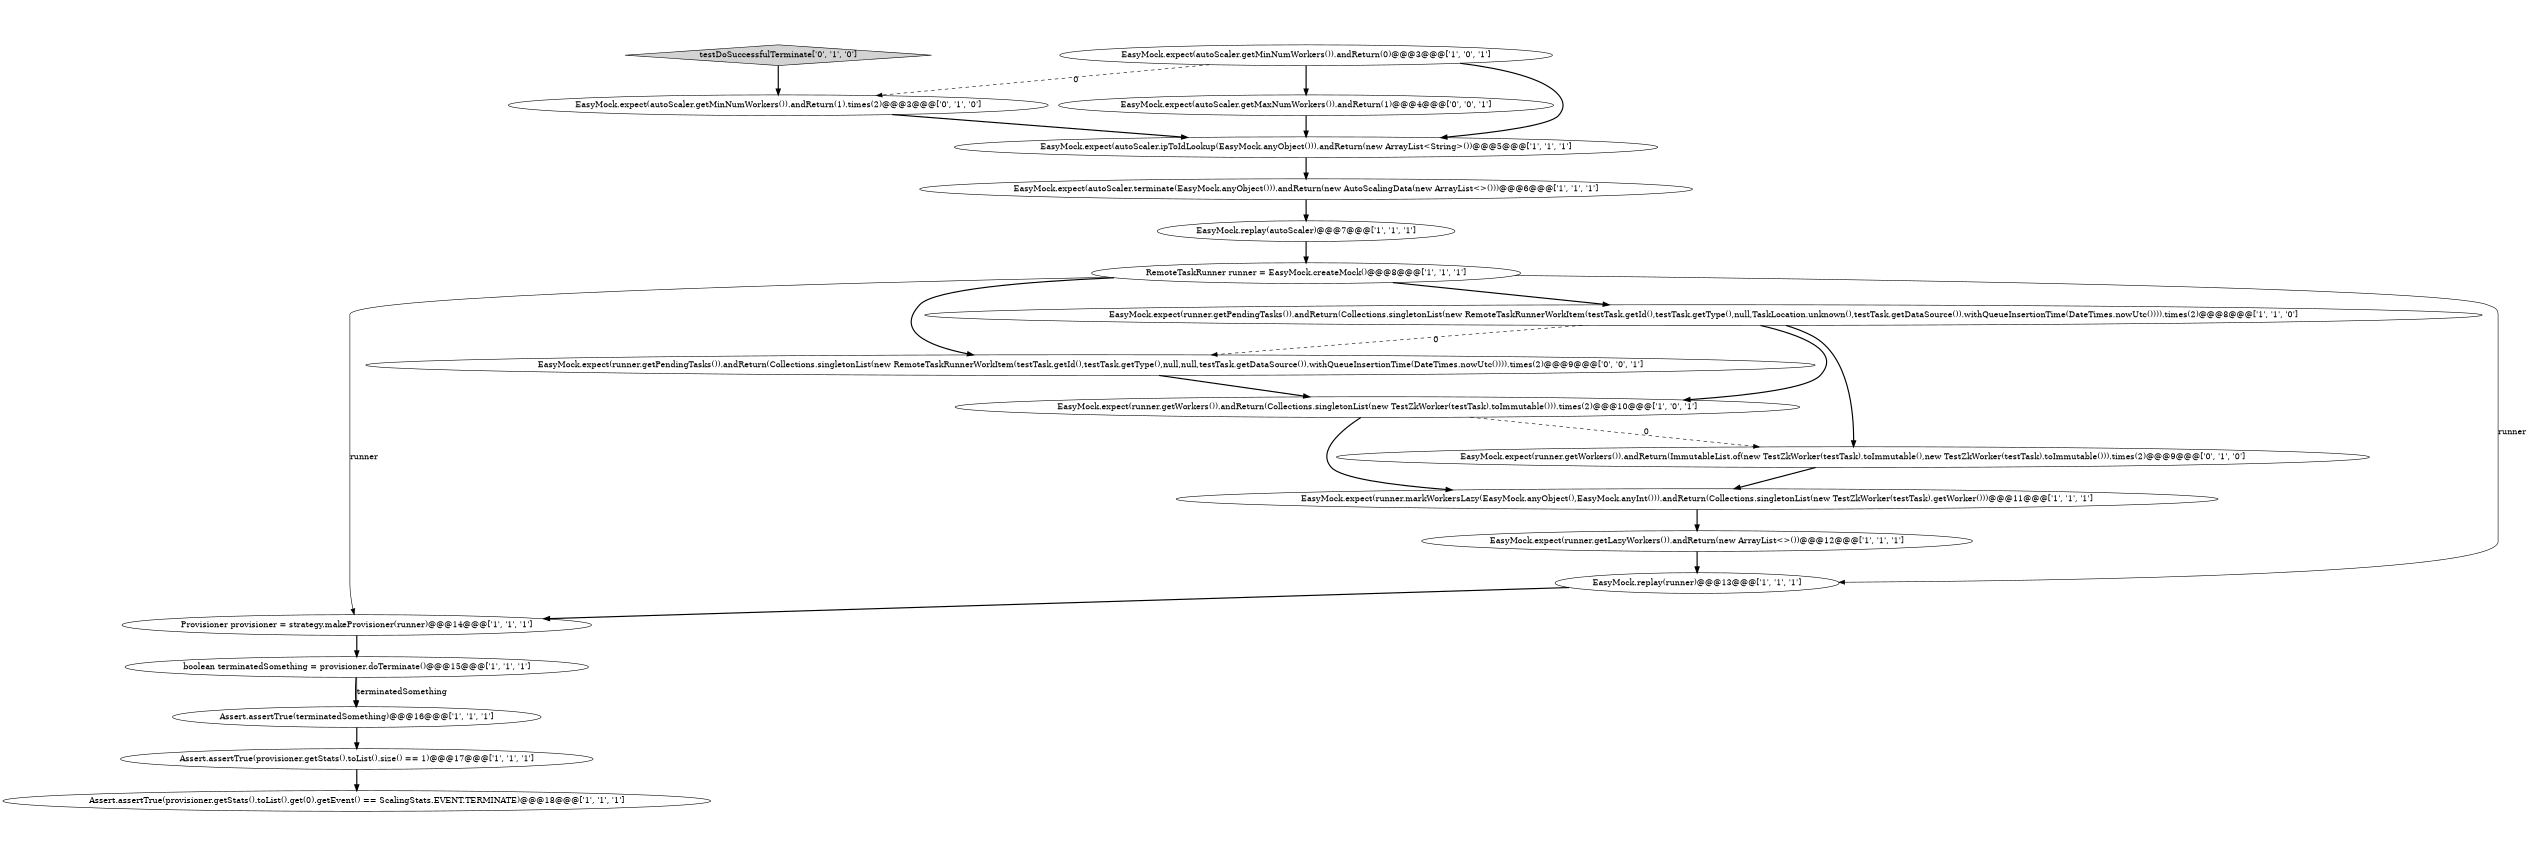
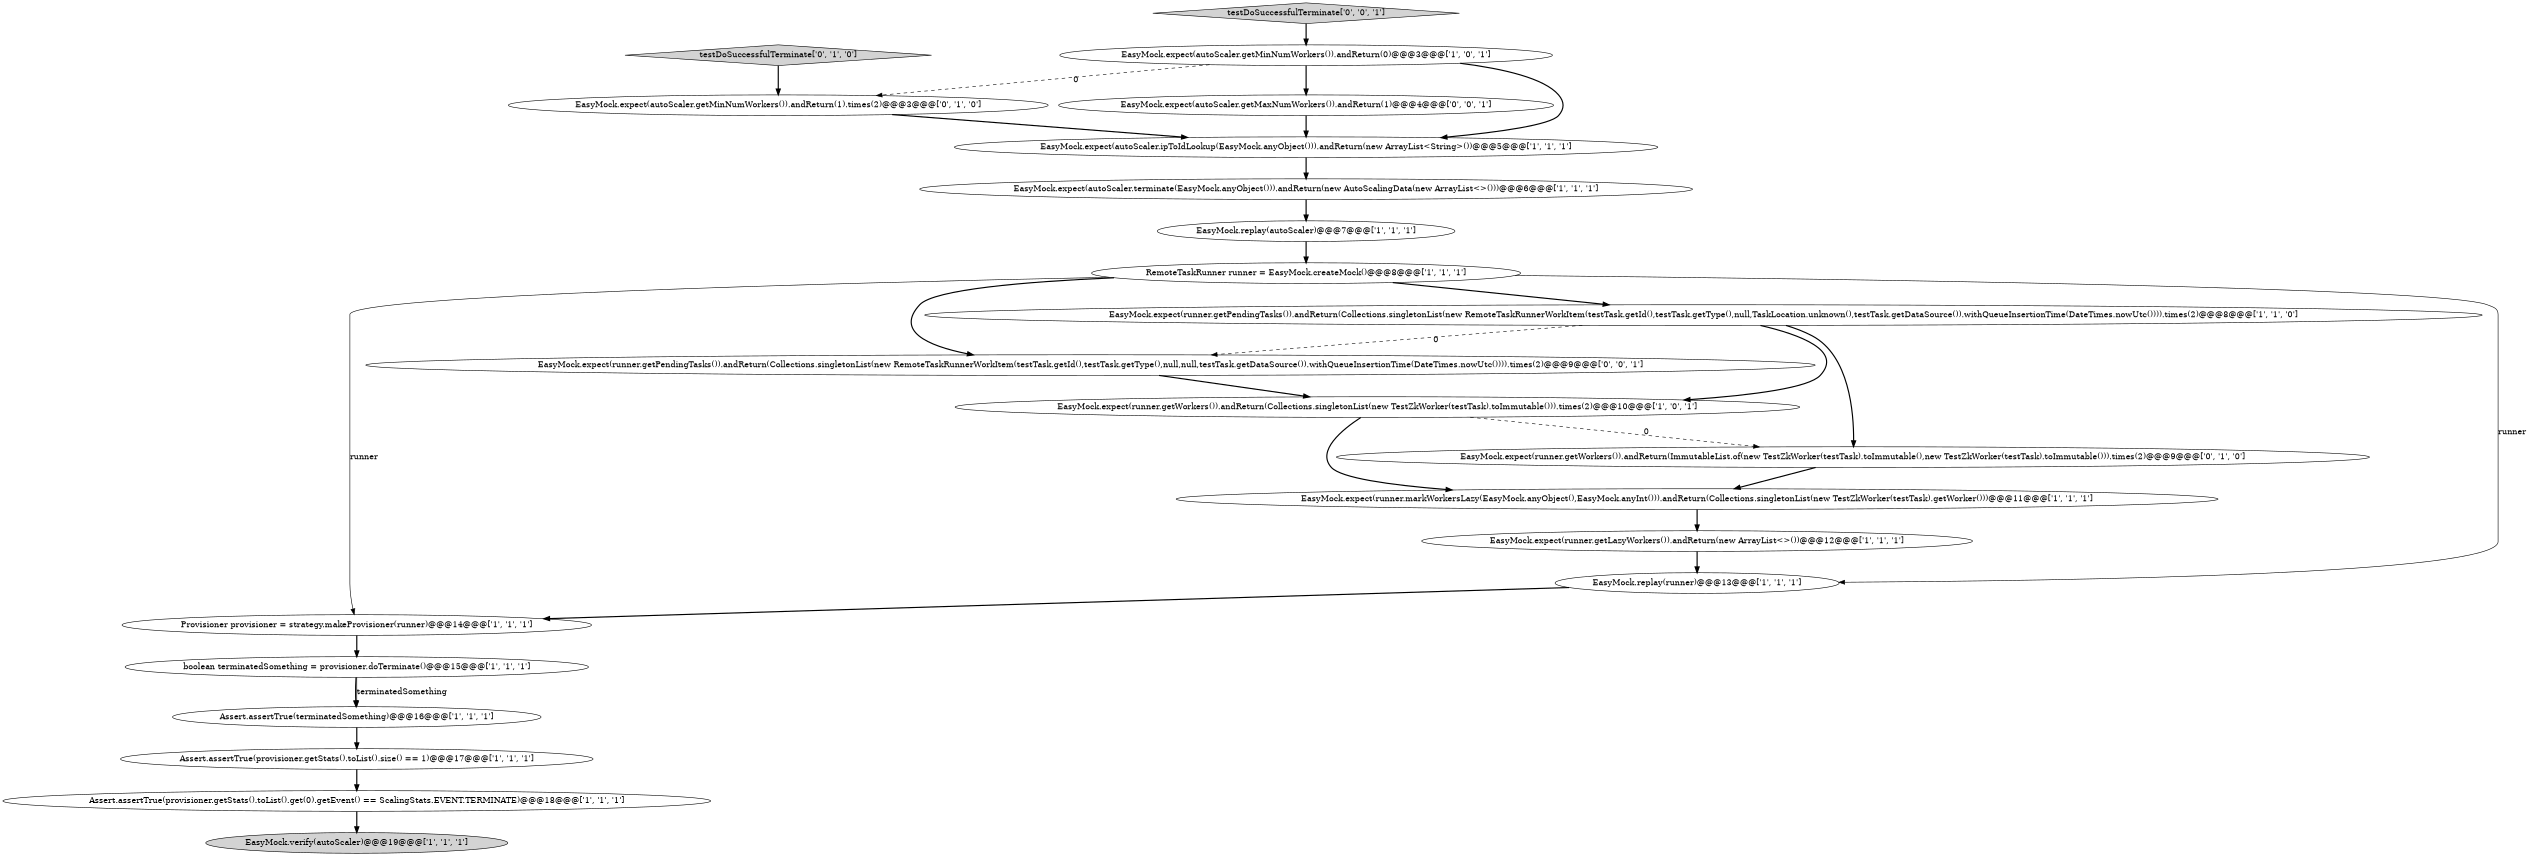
none -> (1306, 13)
none -> (357, 843)
